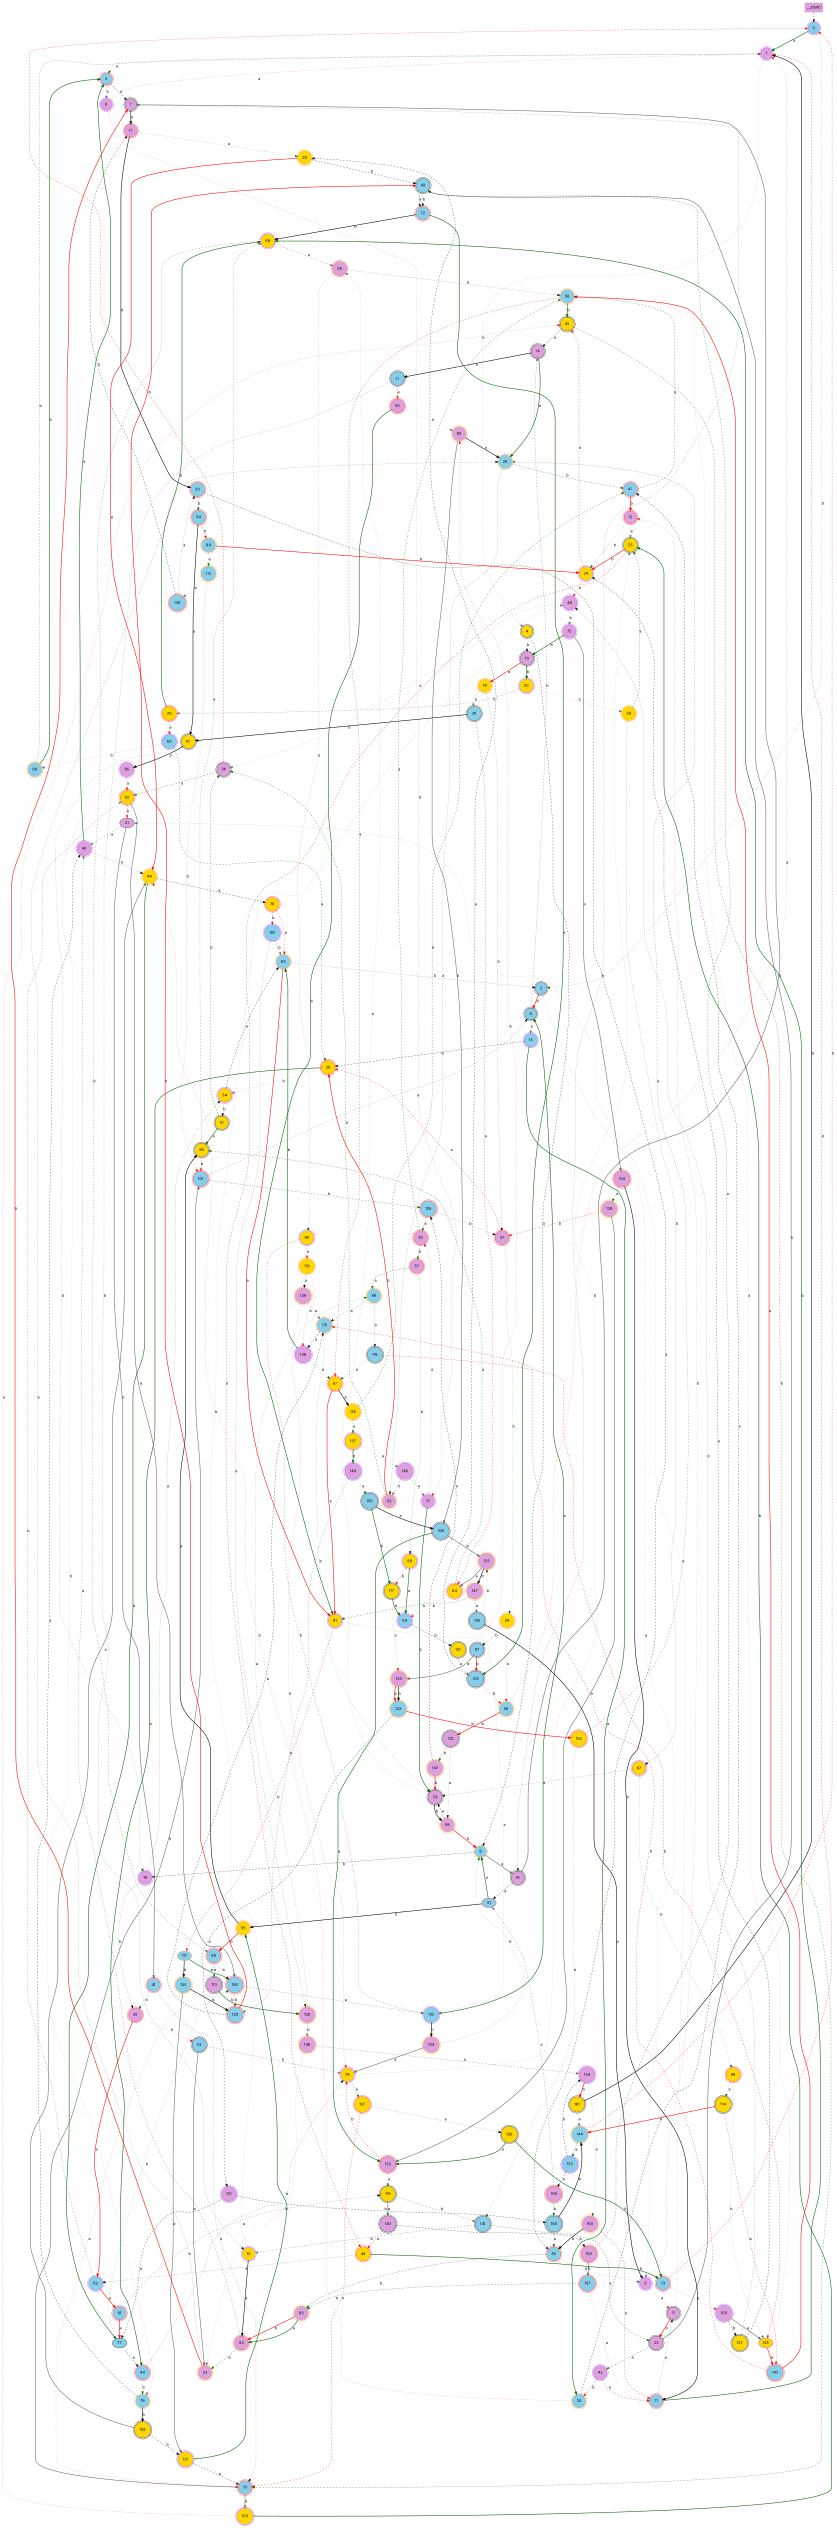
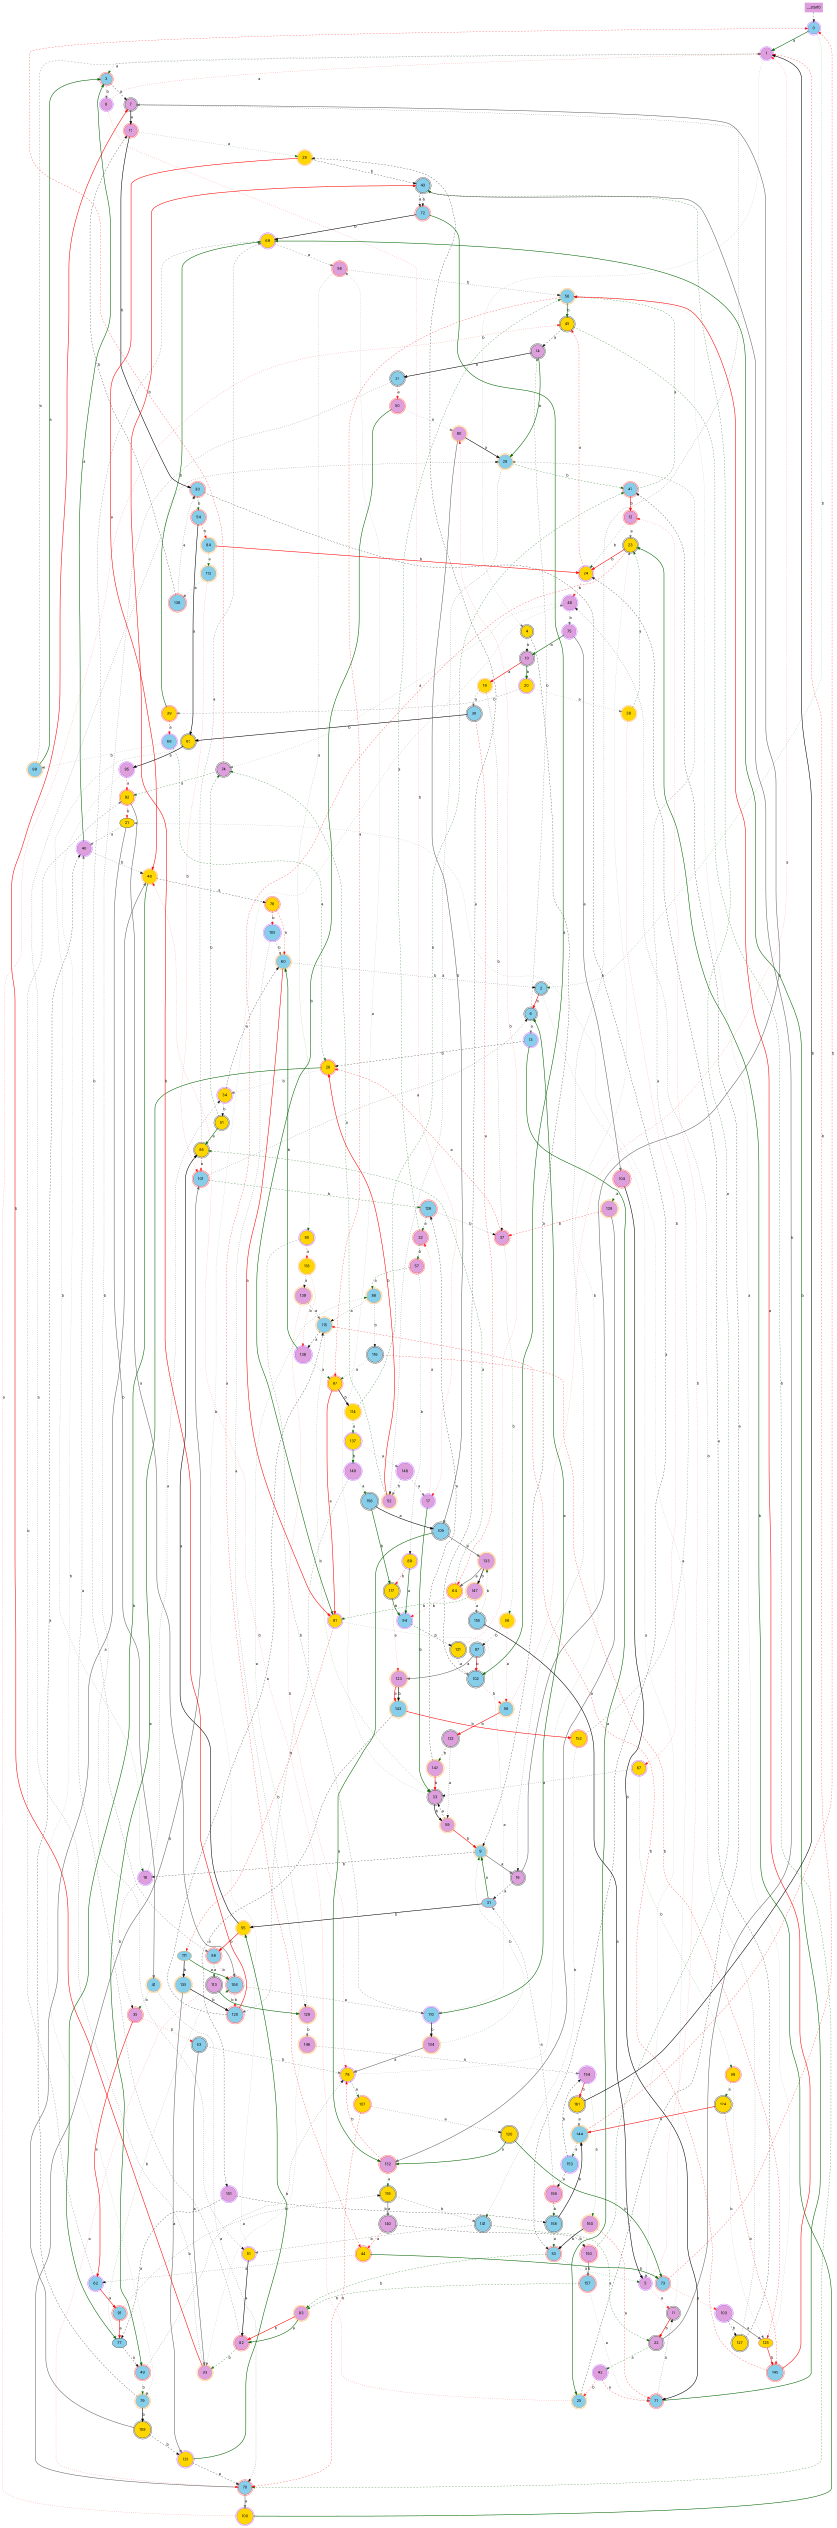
(127, 823) -> (127, 823)
(676, 1245) -> (676, 1245)
(154, 1985) -> (154, 1985)
